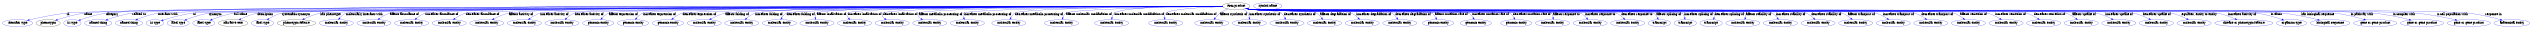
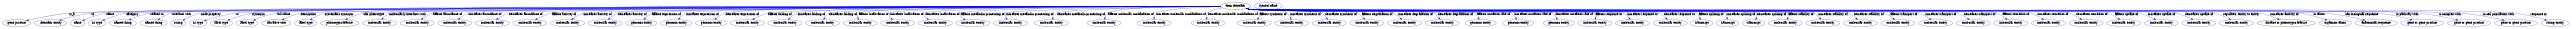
(1236, 6) -> (1236, 6)
none -> (17, 23)
(18, 23) -> (51, 23)
(48, 23) -> (78, 23)
none -> (178, 23)
(2244, 23) -> (2286, 23)
(2292, 23) -> (2335, 23)
(2330, 23) -> (2376, 23)
(2512, 23) -> (2555, 23)
